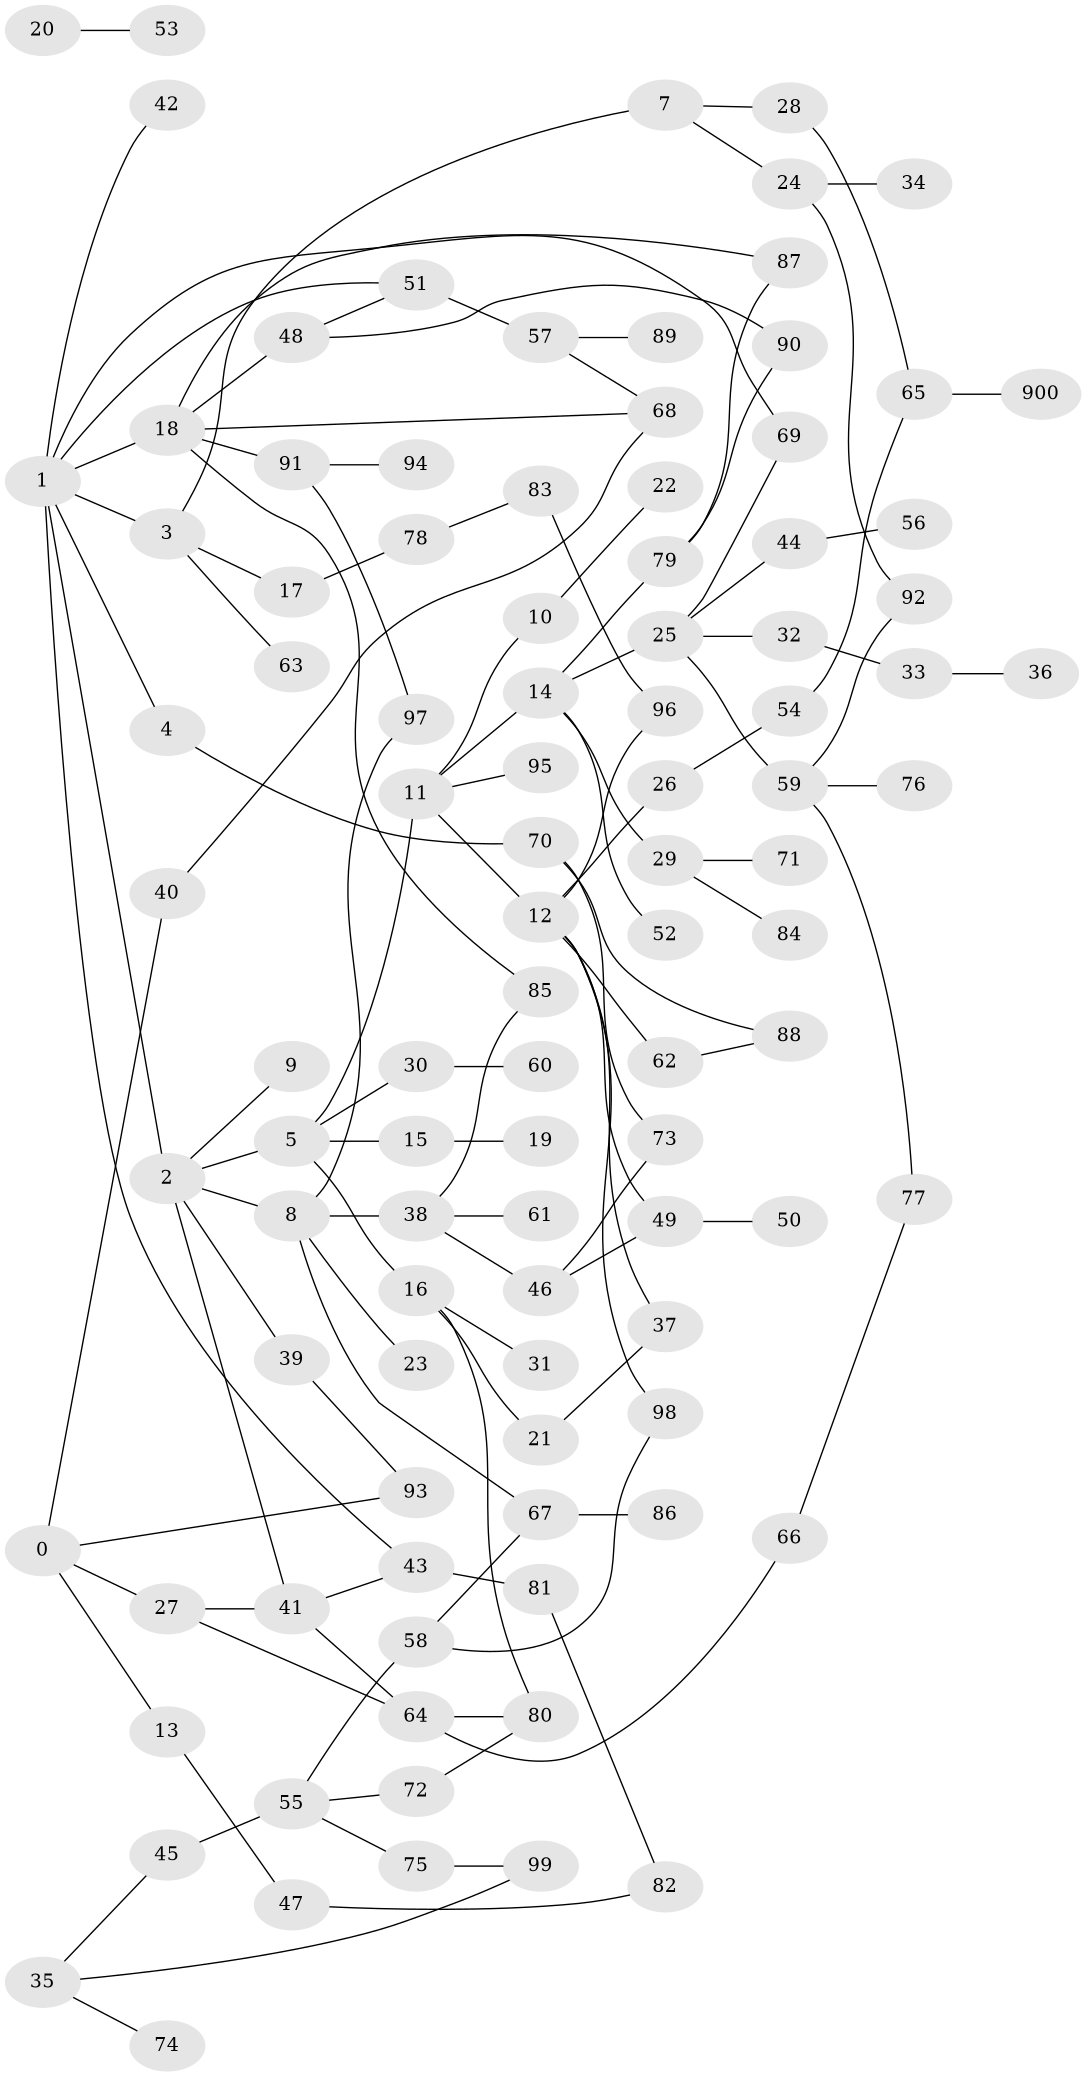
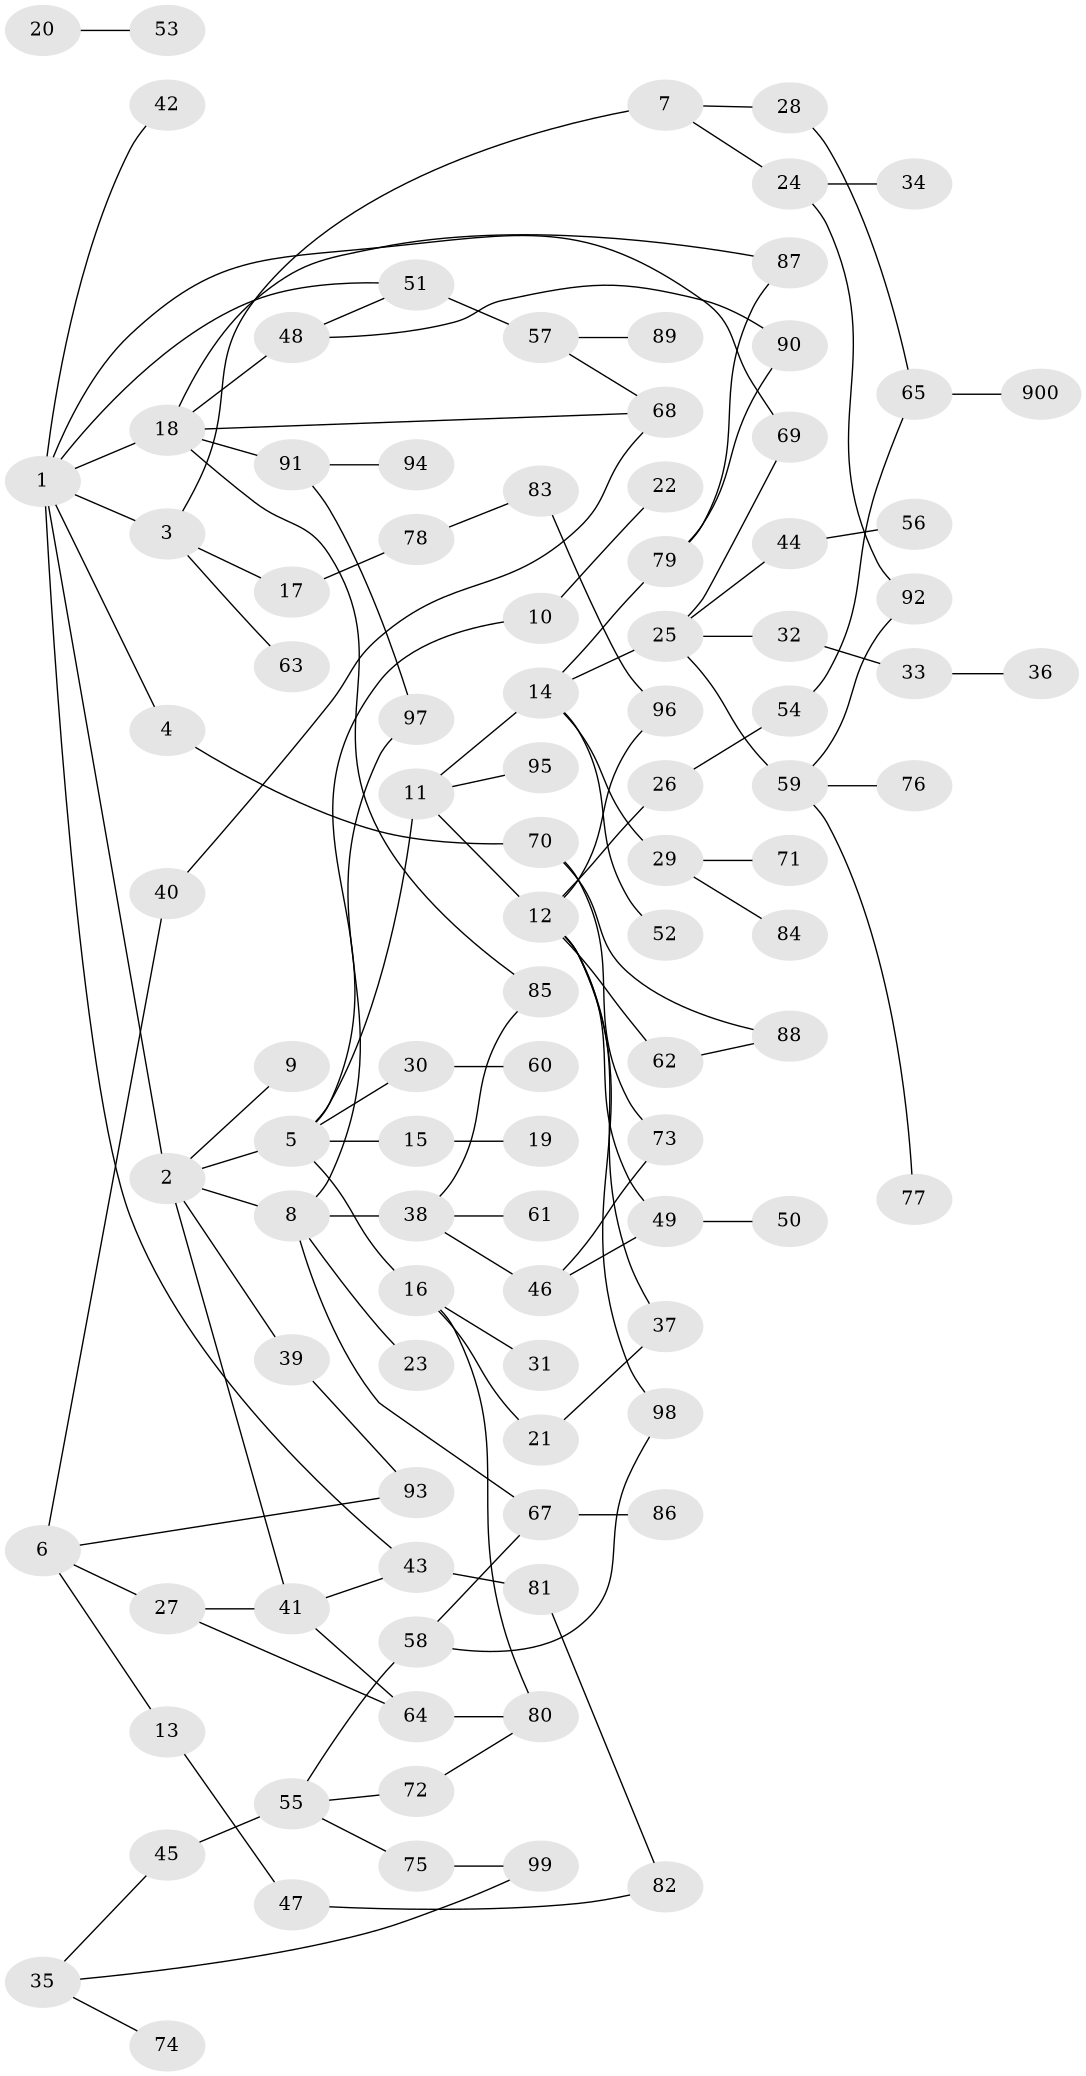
(479, 706) -> (334, 831)
(790, 1538) -> none
(43, 1551) -> (43, 1551)
